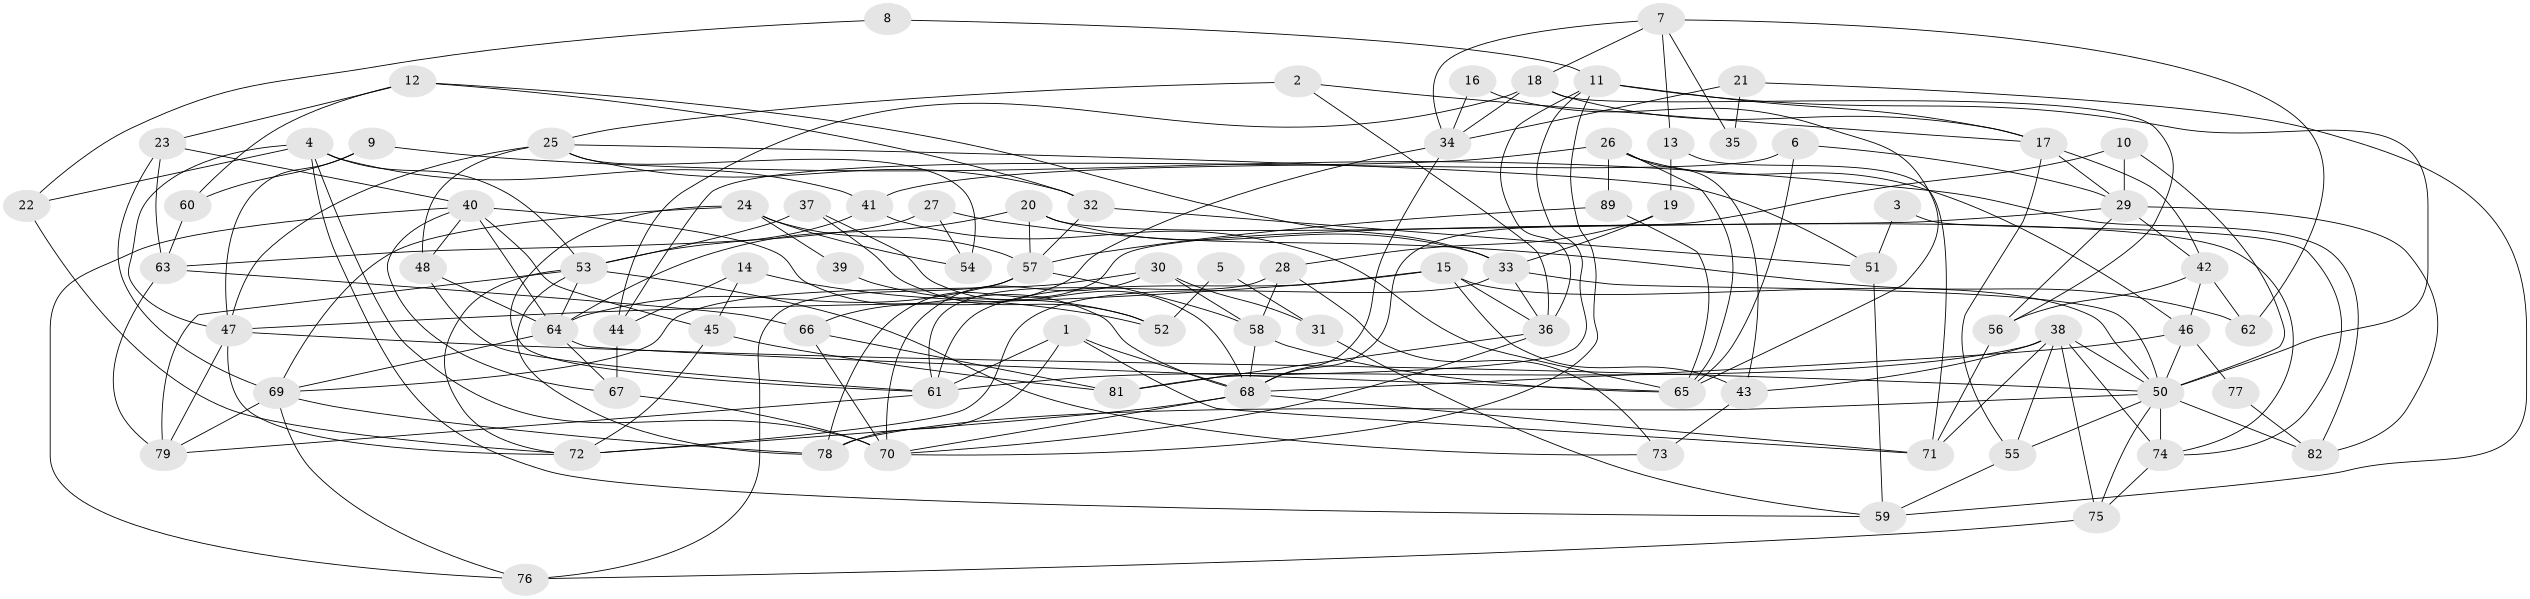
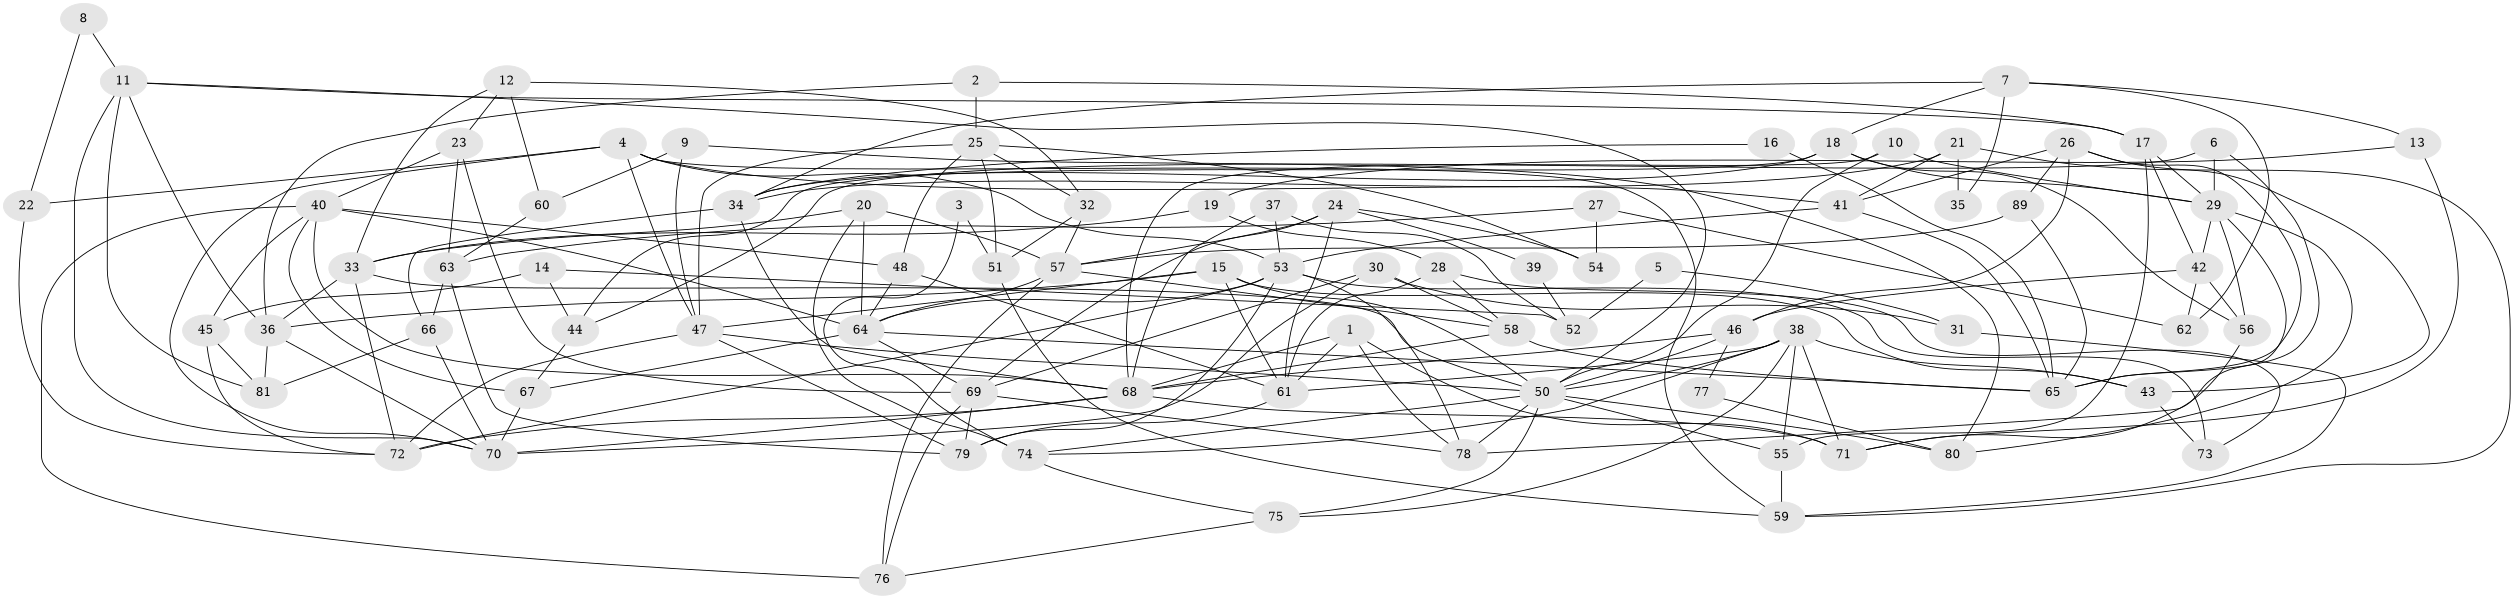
(1811, 117) -> (2003, 182)
none -> (1900, 175)
(2315, 455) -> (1953, 455)
